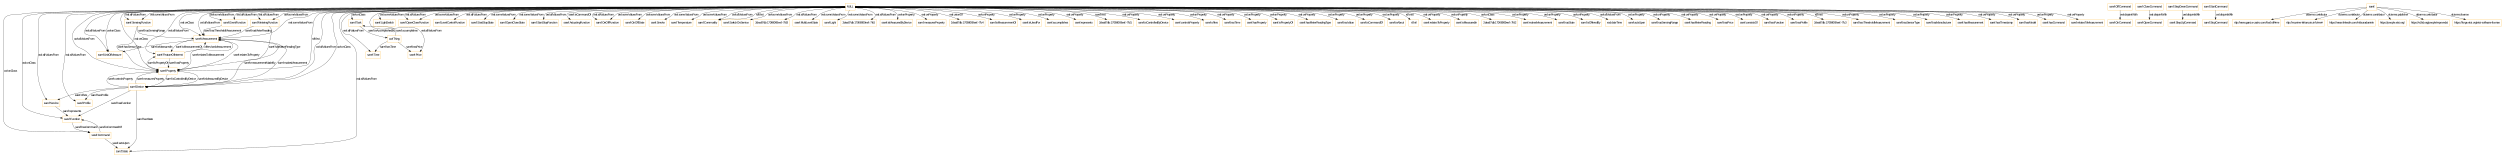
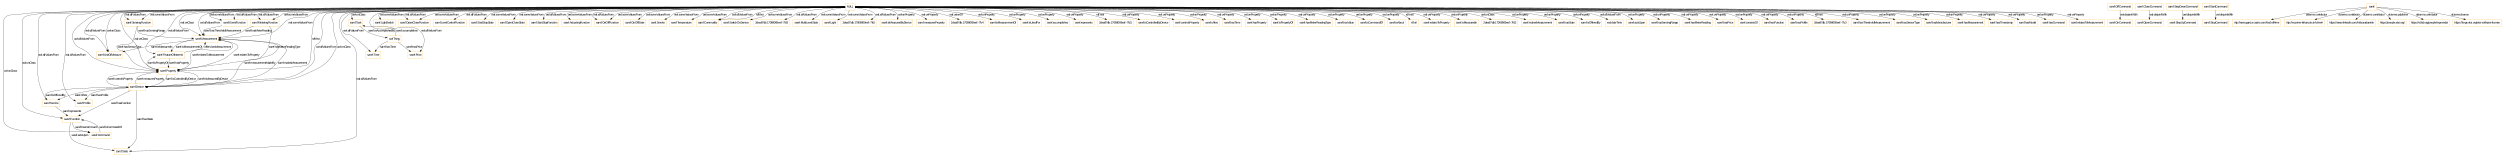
(580, 15) -> (580, 15)
(1100, 15) -> (1100, 15)
none -> (82, 88)
(110, 143) -> (83, 145)
